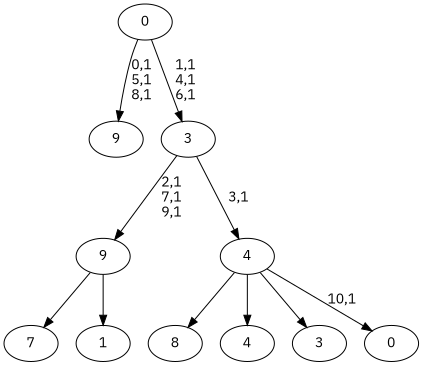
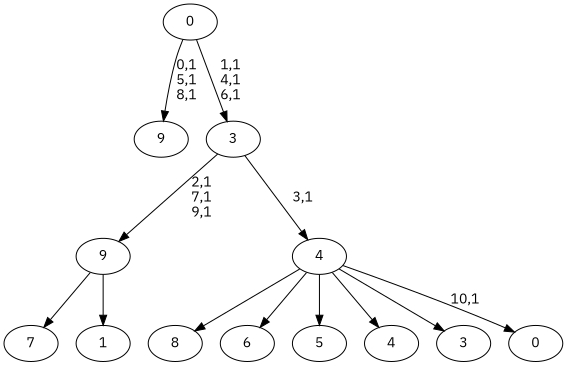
none -> (247, 343)
none -> (319, 343)
